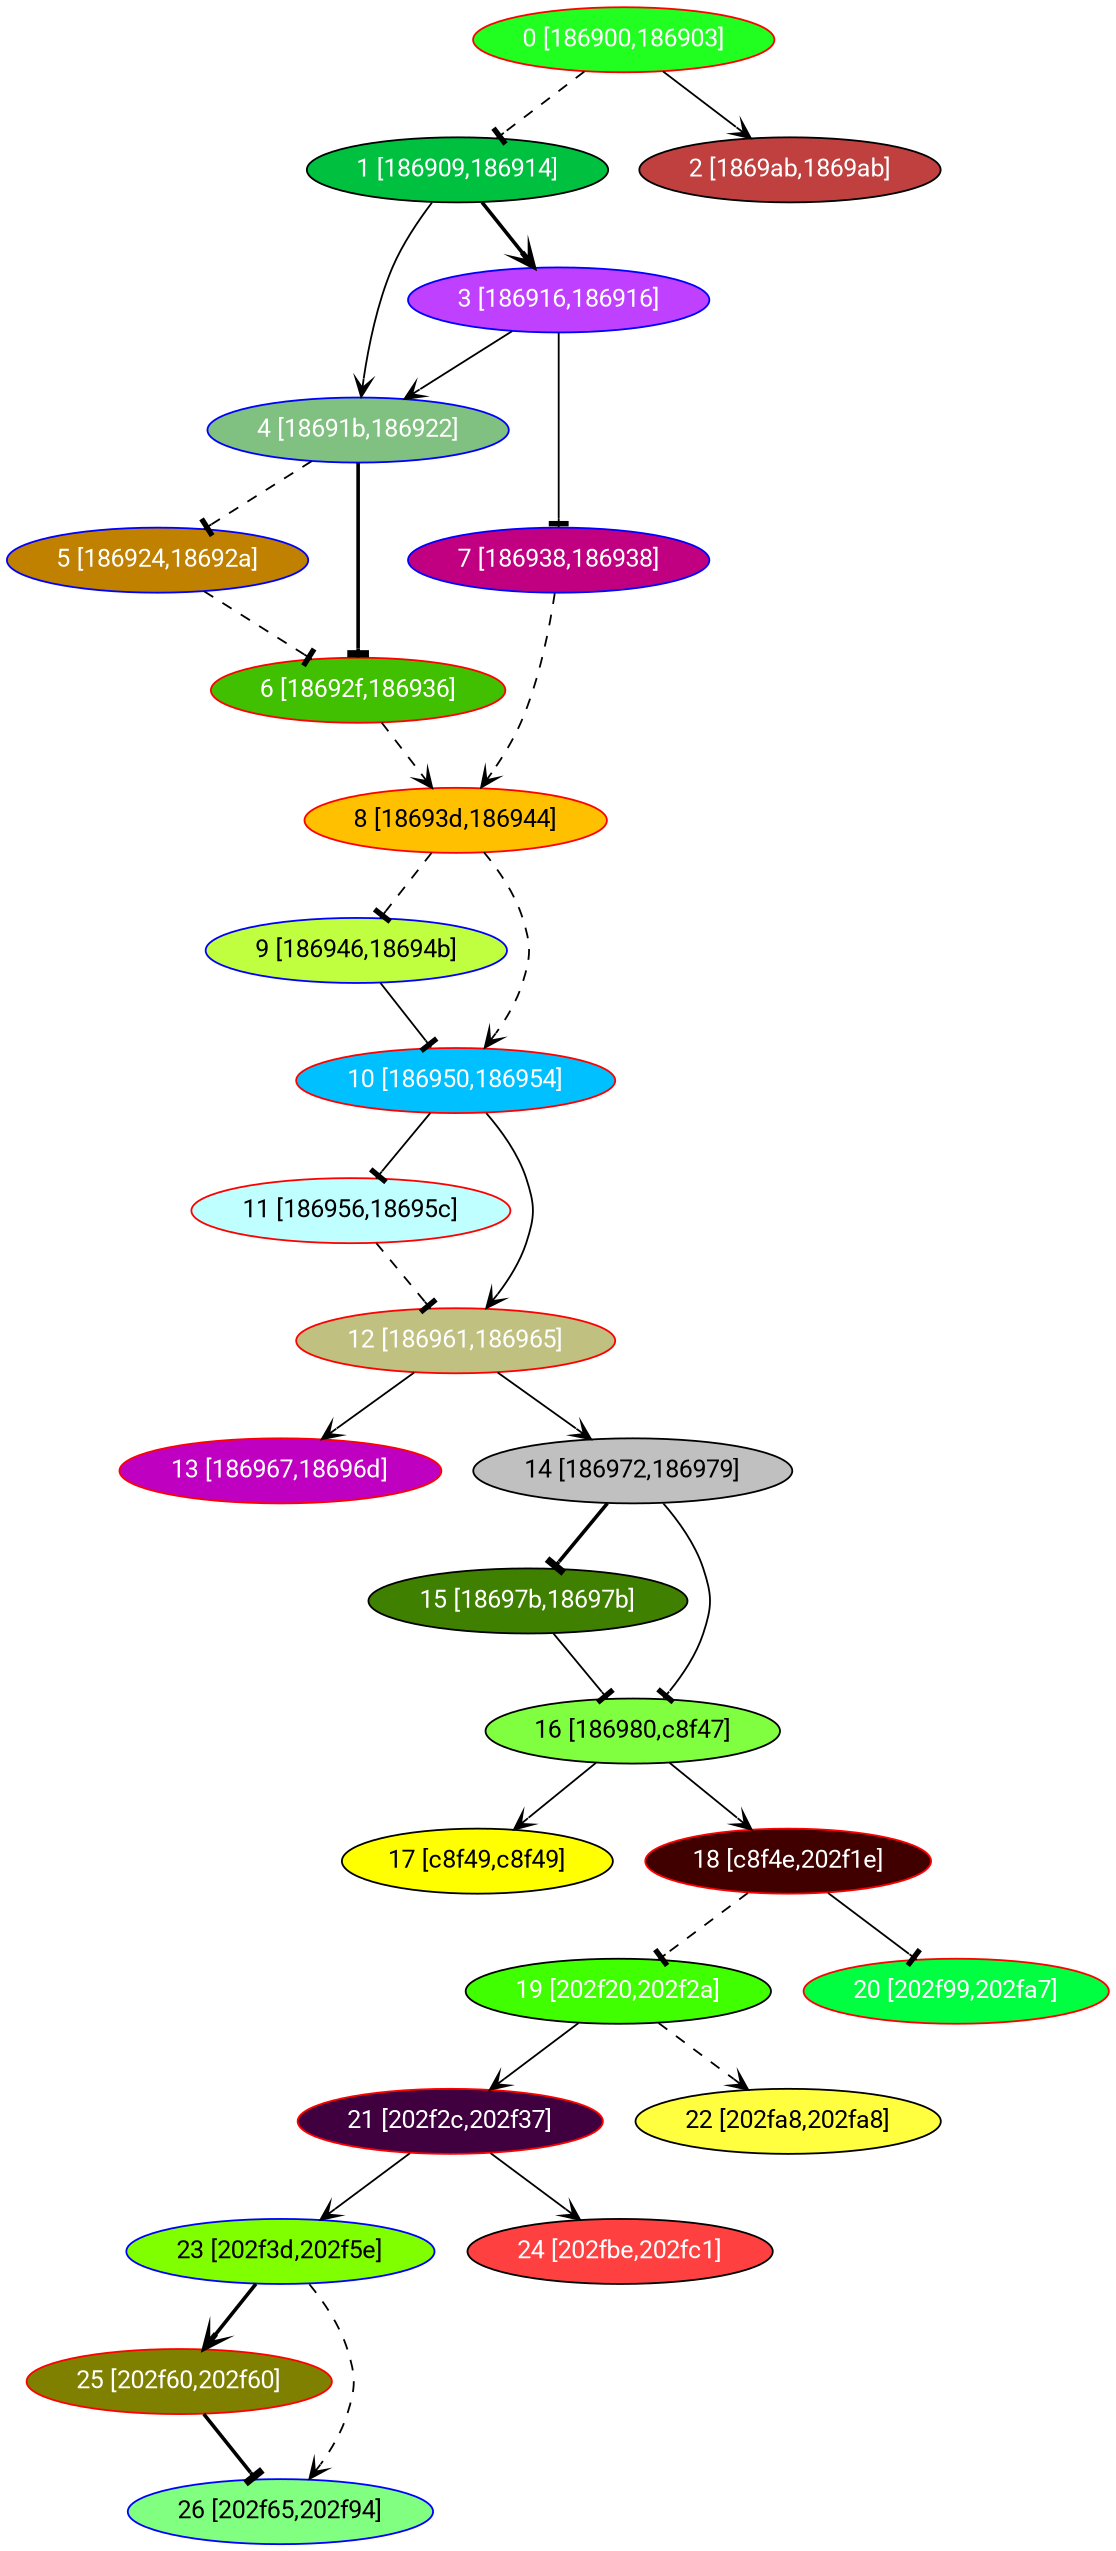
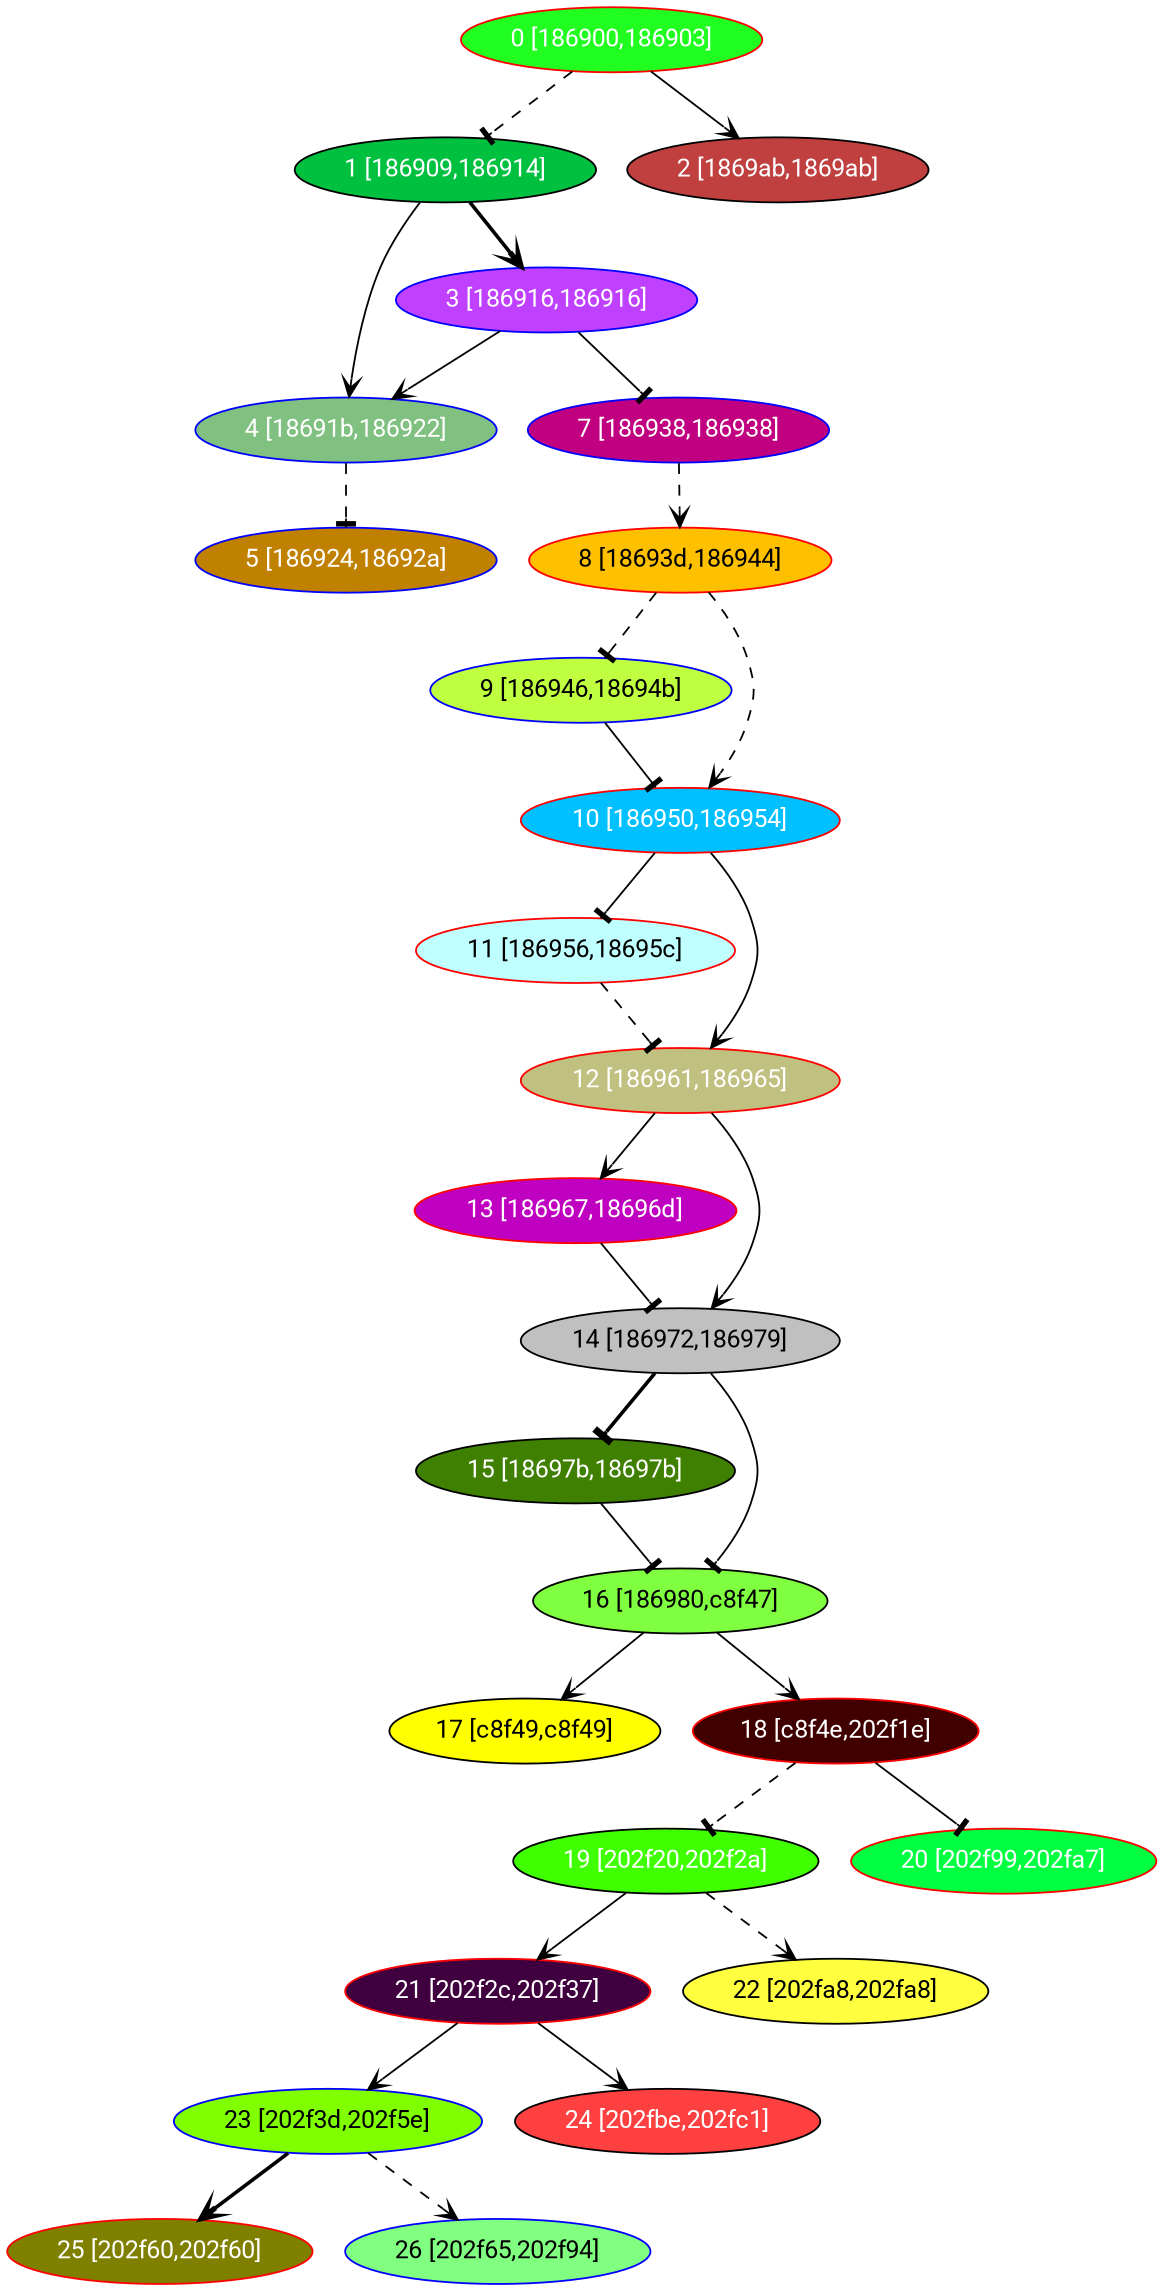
(358, 690) -> none
none -> (625, 1272)
(227, 2443) -> none
